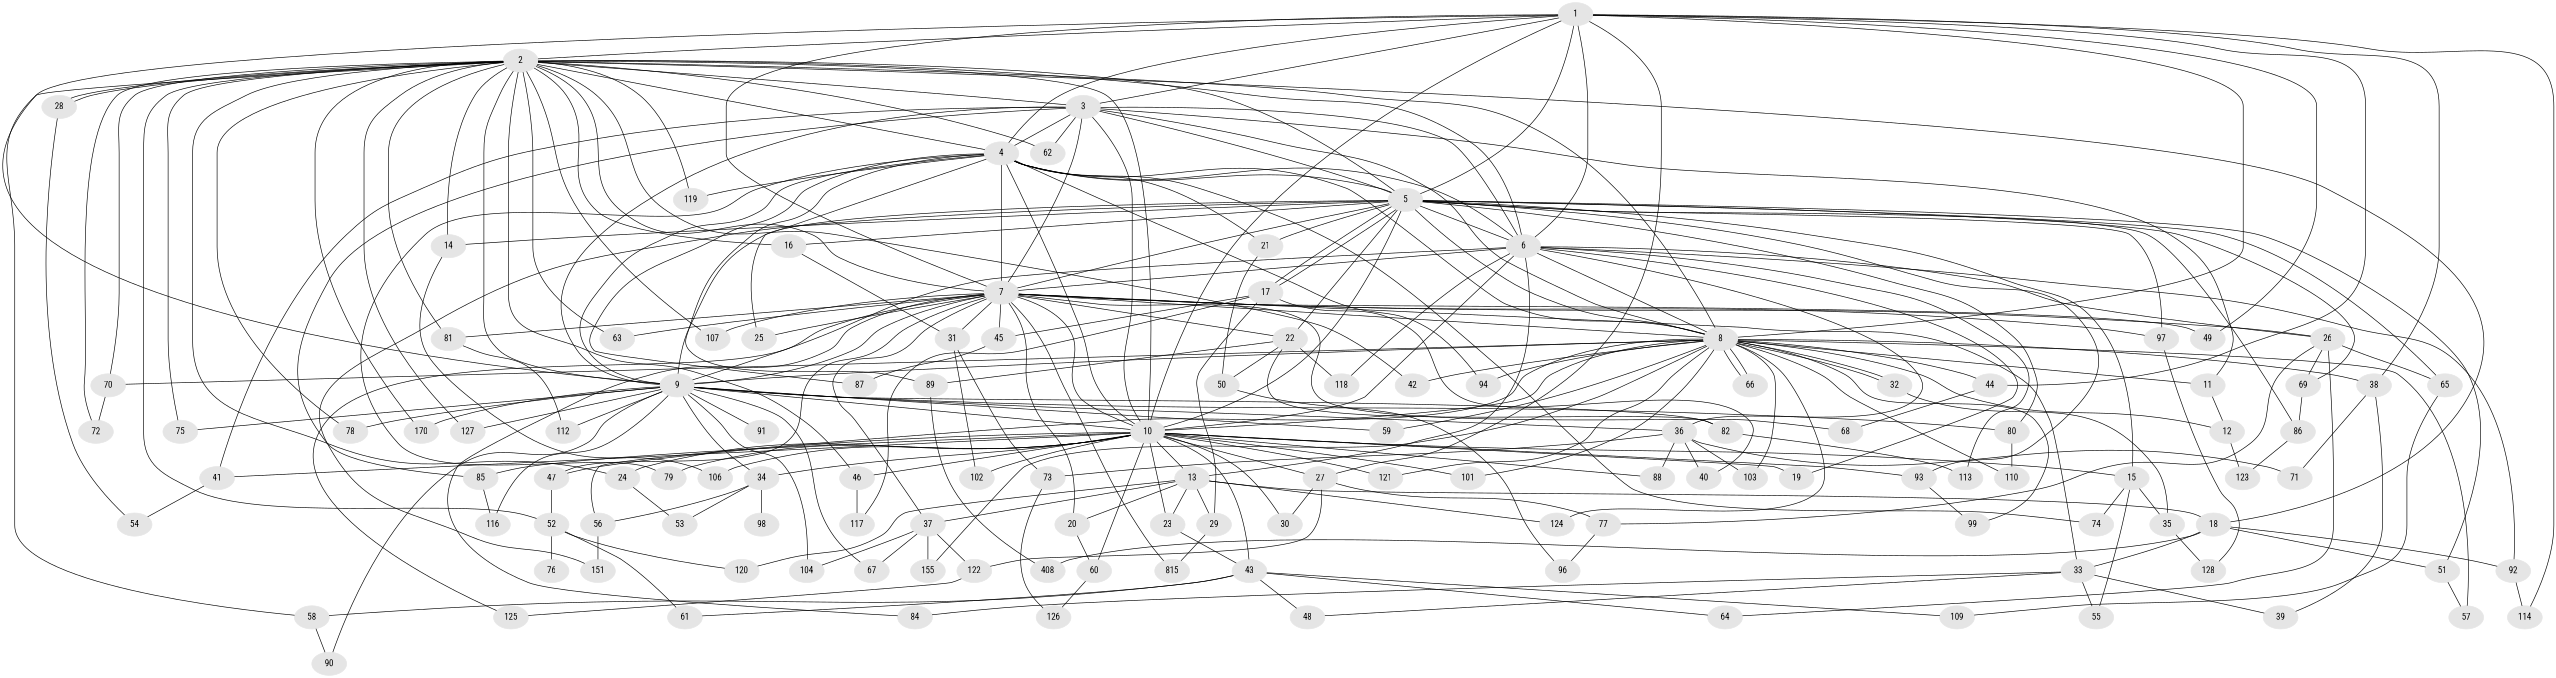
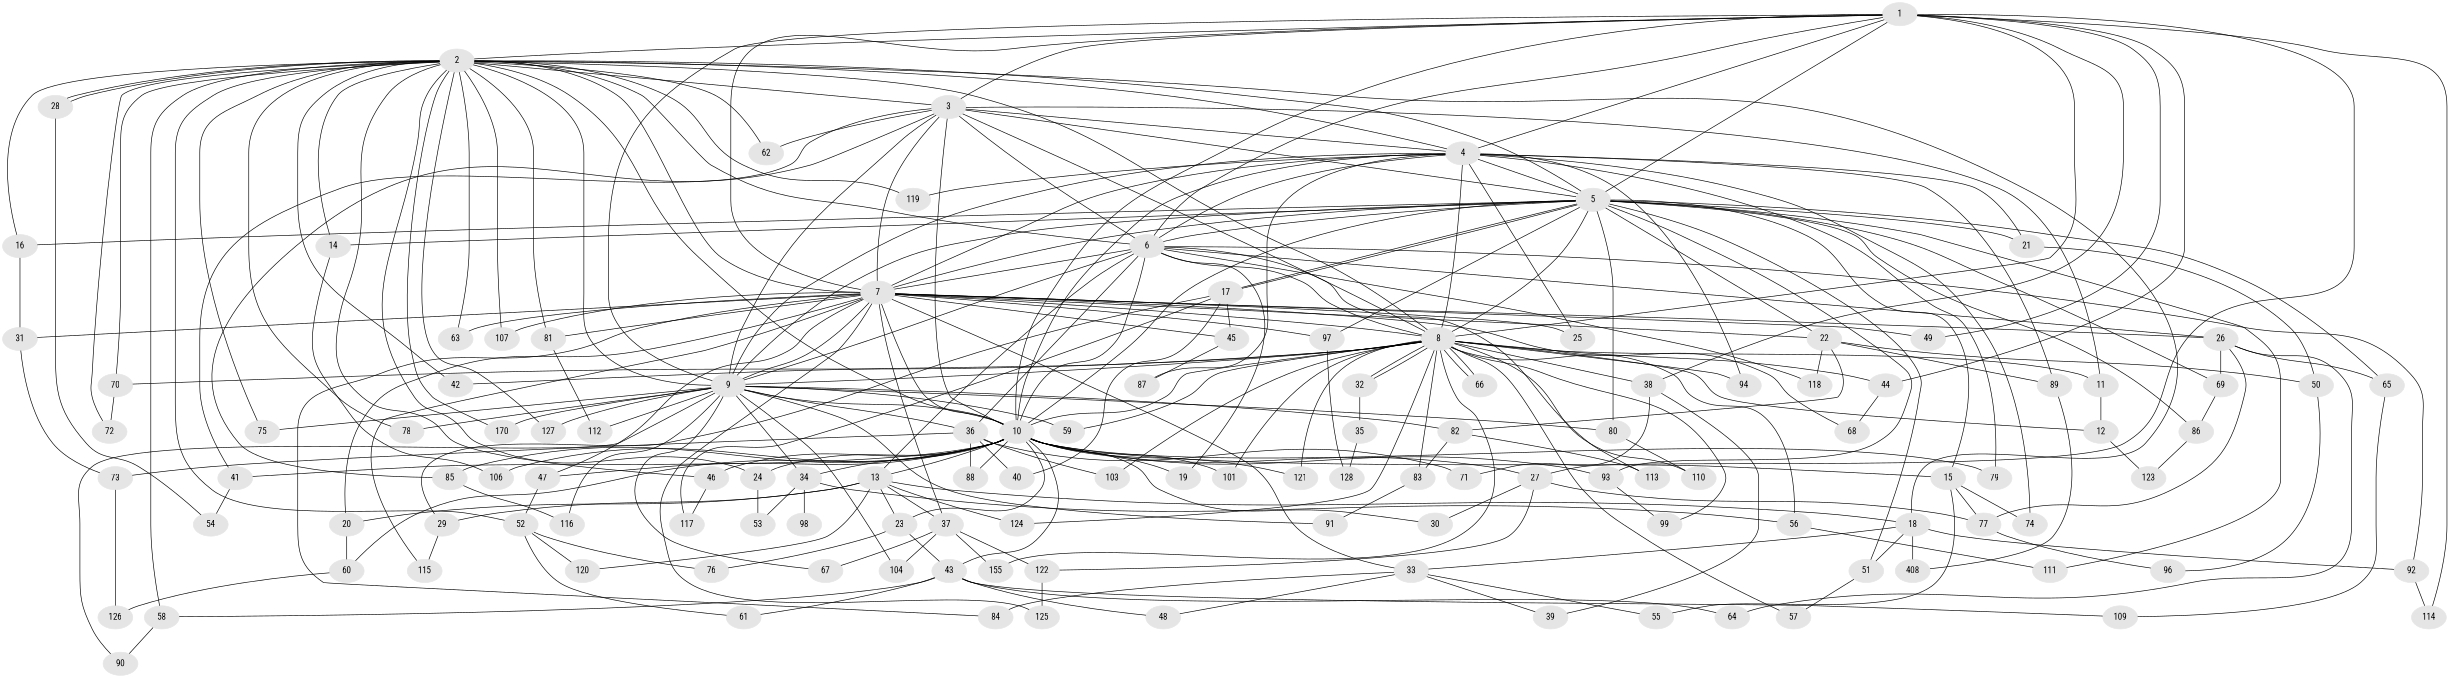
(977, 478) -> none
none -> (1418, 478)
(2149, 501) -> (1966, 501)
none -> (808, 553)
(598, 571) -> (2050, 571)
(1172, 571) -> (425, 571)
